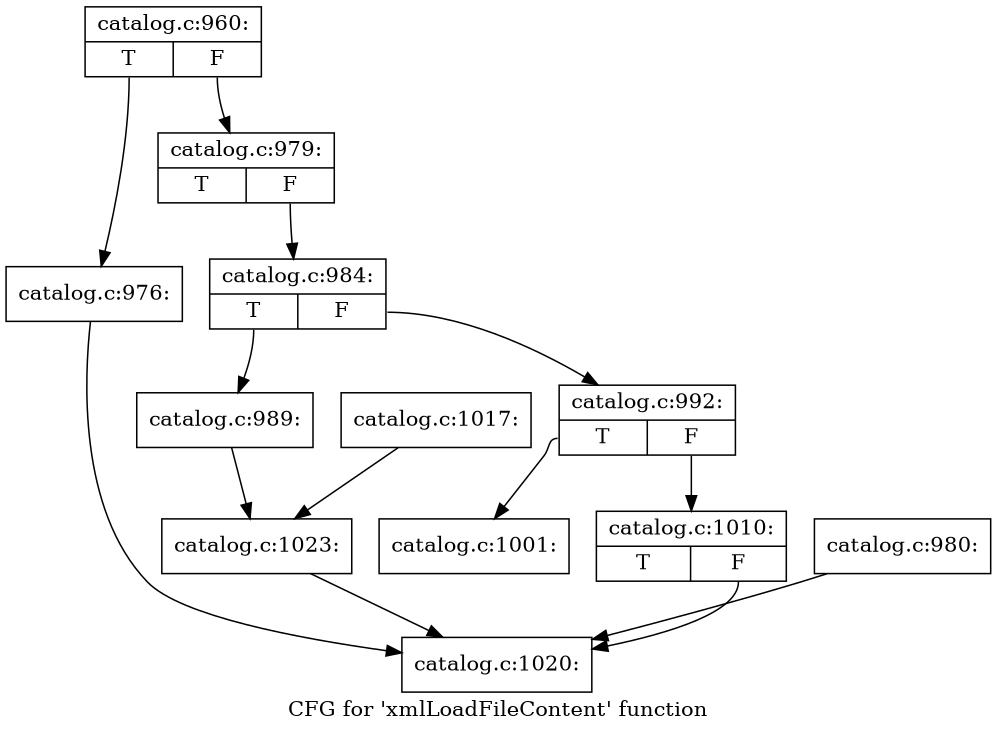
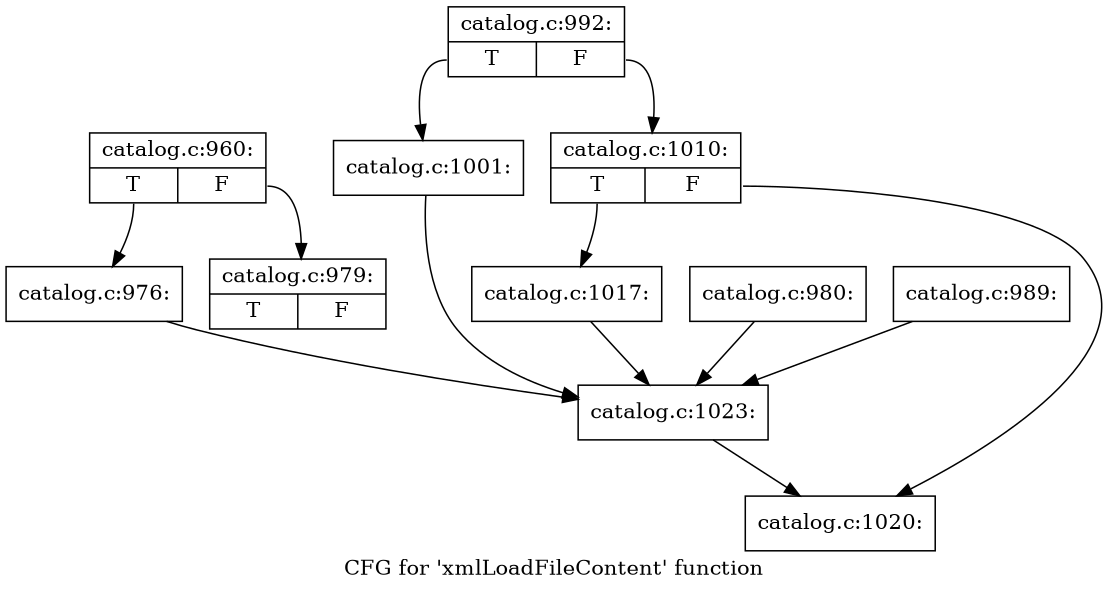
none -> (594, 228)
(298, 294) -> none
none -> (453, 323)
(140, 573) -> (364, 365)
(745, 598) -> (731, 347)
